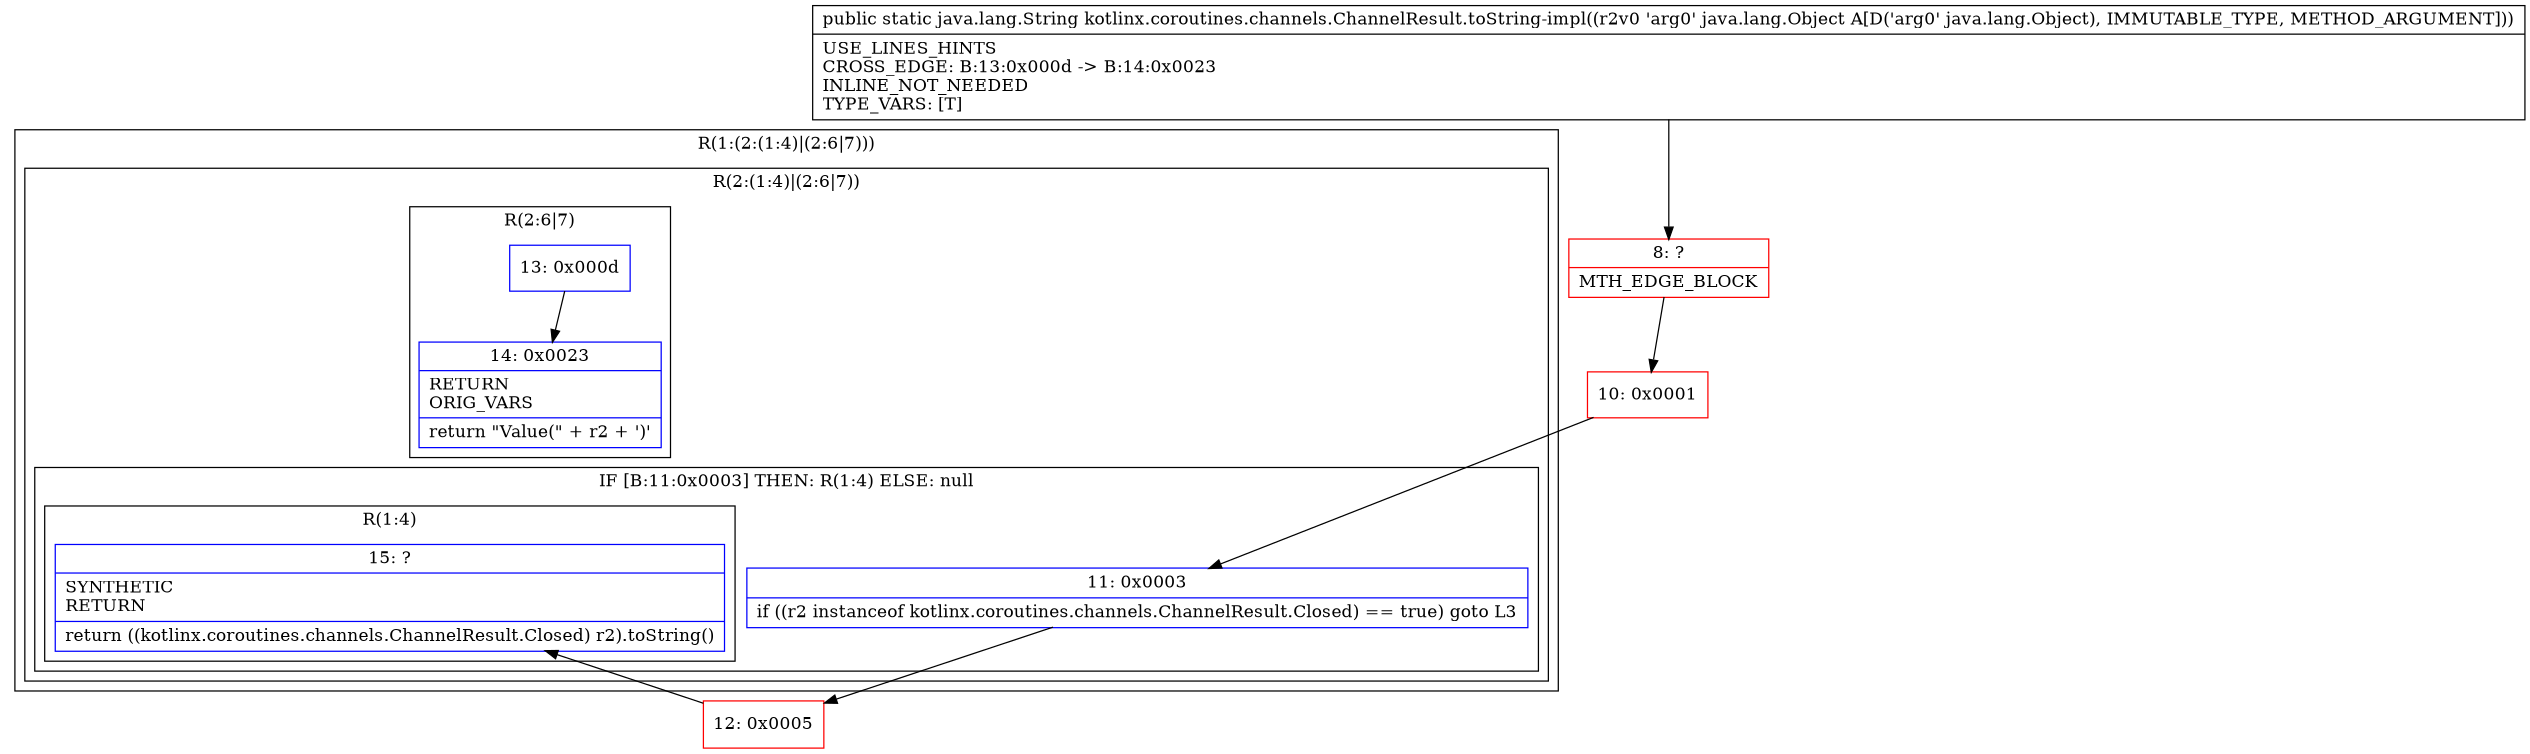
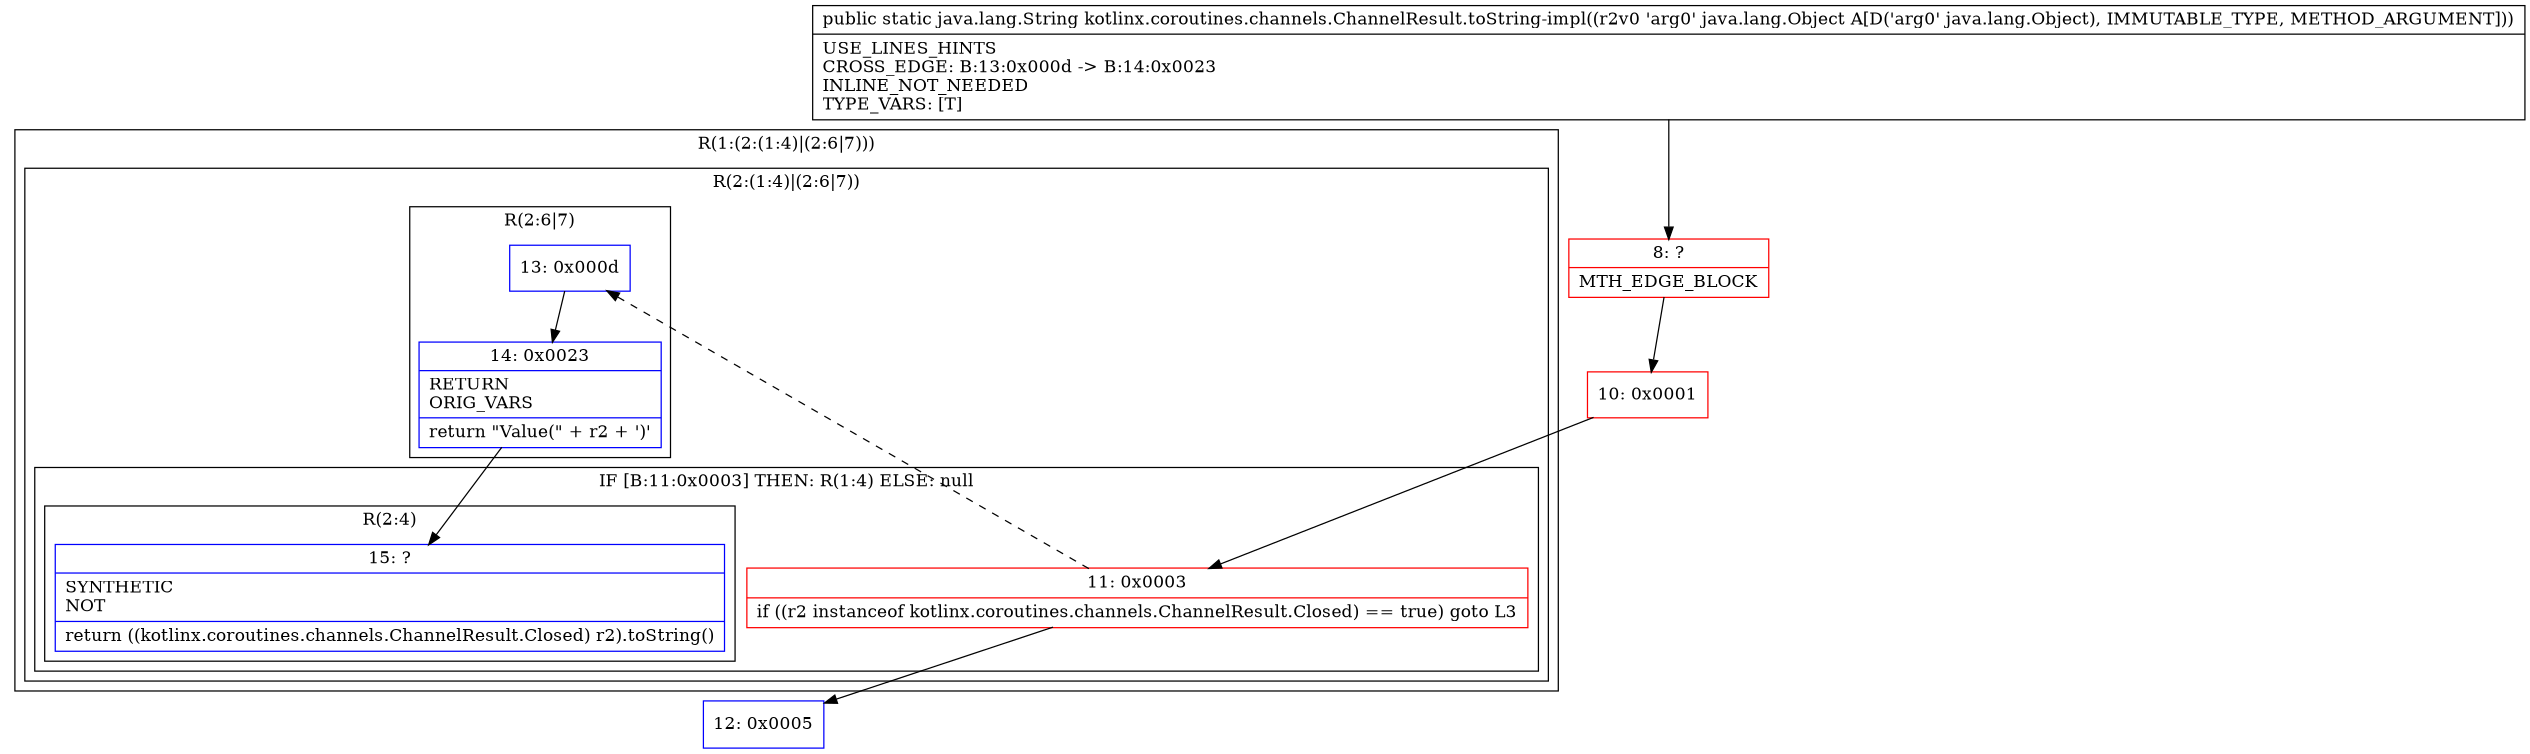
none -> (853, 433)
(390, 520) -> (390, 520)
(1137, 598) -> (1137, 598)
(106, 606) -> (86, 606)
(630, 679) -> (469, 491)
(764, 725) -> (764, 725)
